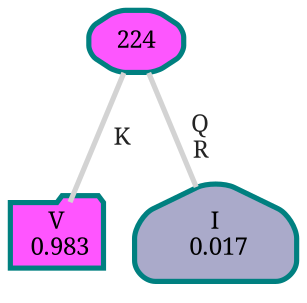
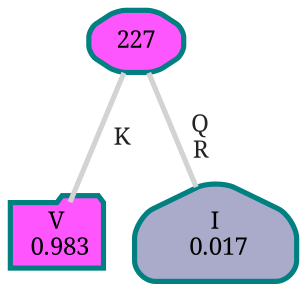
(136, 41) -> (136, 41)
